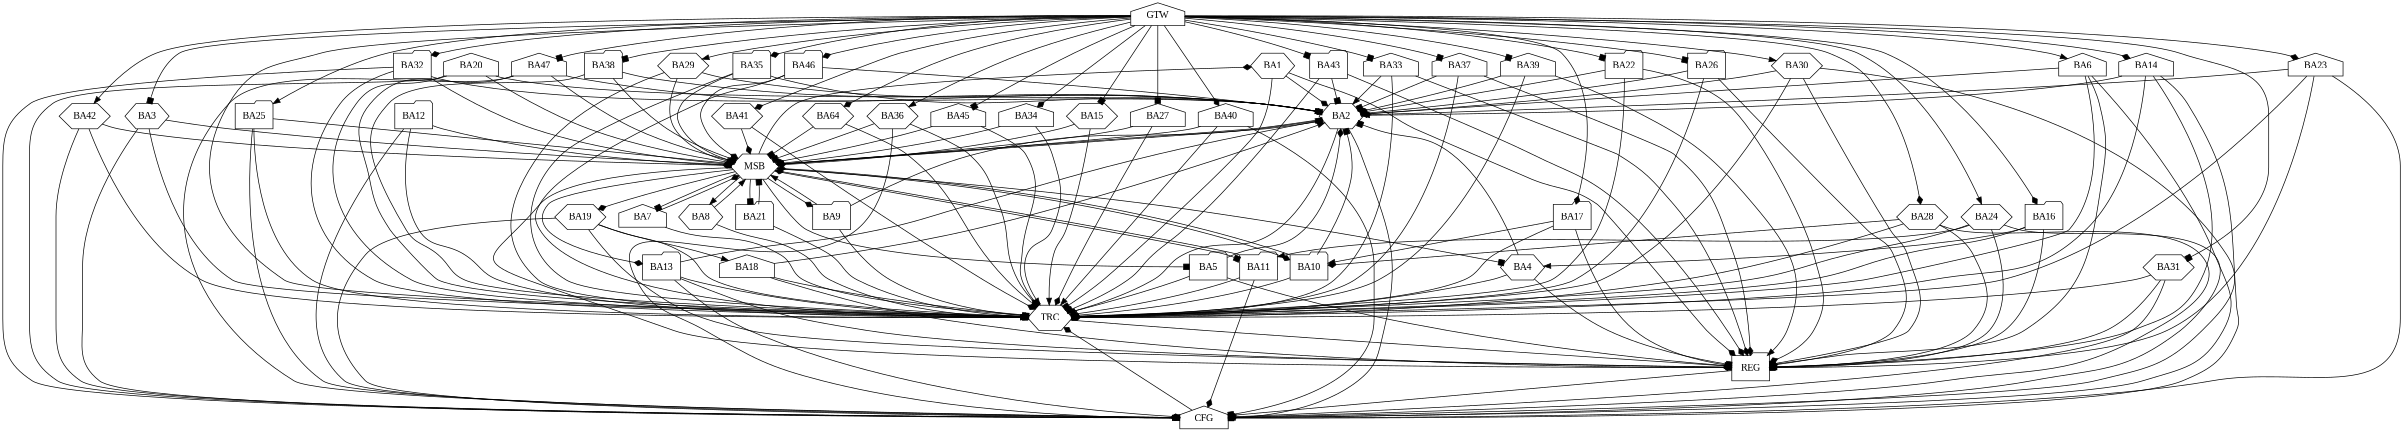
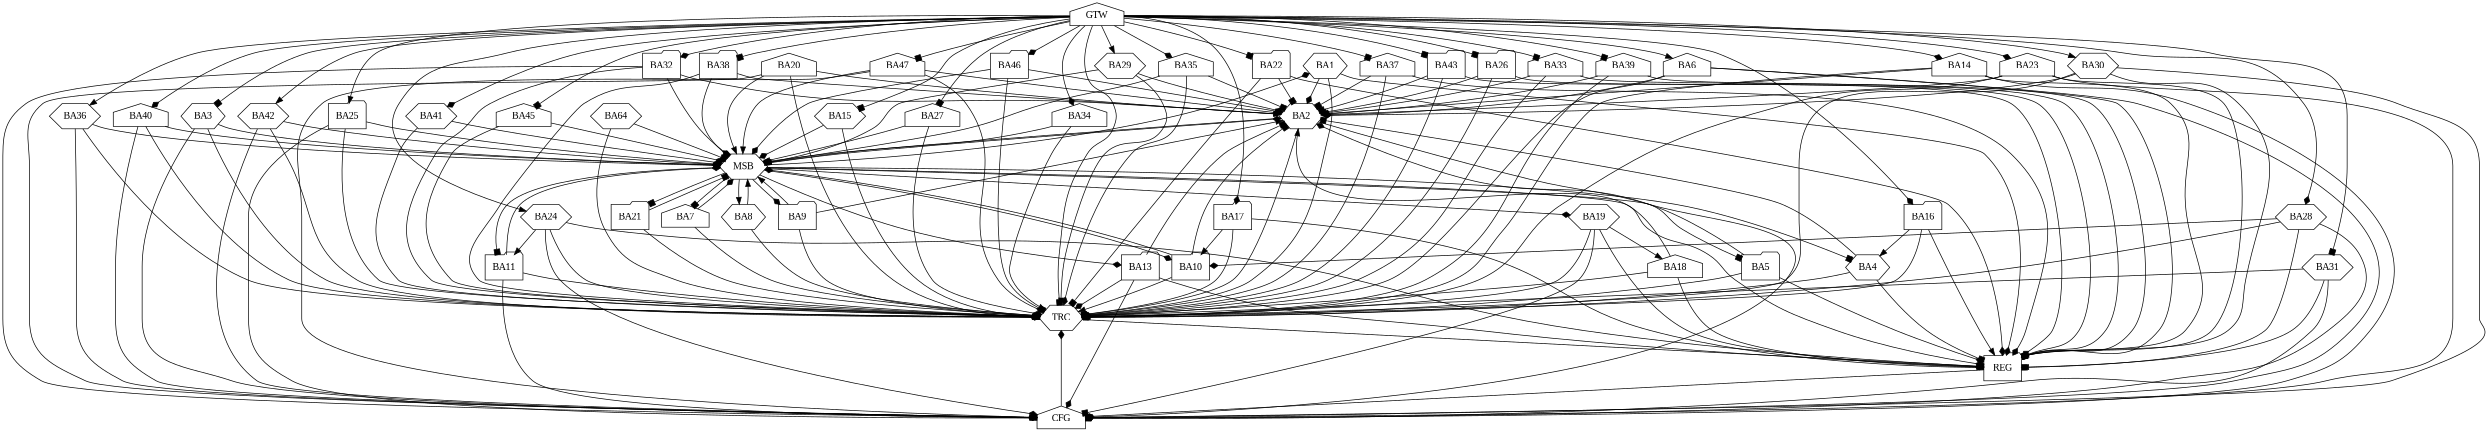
(987, 46) -> none
(752, 66) -> (1186, 66)
(414, 116) -> none
